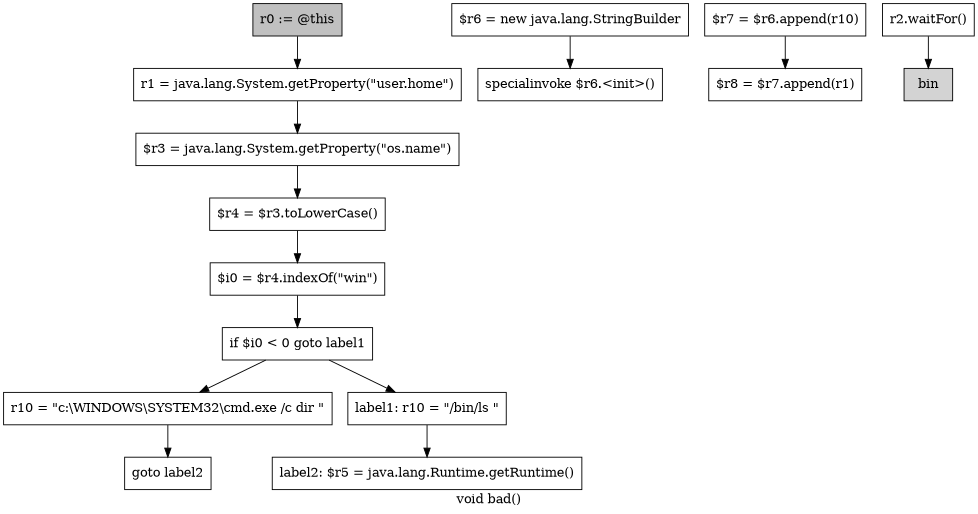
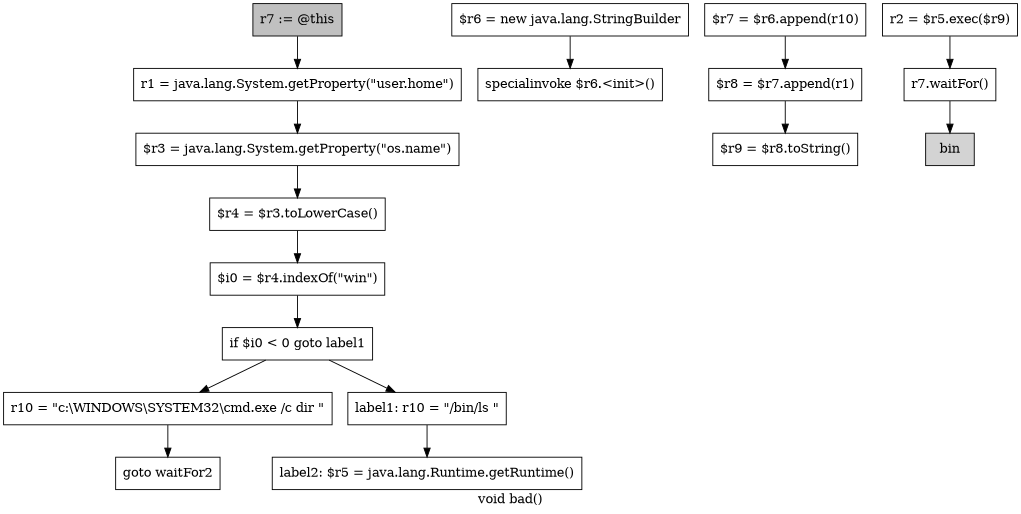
(297, 20) -> (297, 20)
(928, 20) -> (950, 85)
none -> (950, 20)
none -> (785, 149)
(168, 473) -> (168, 473)
